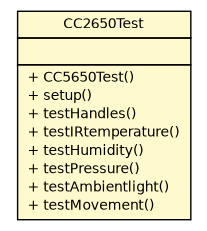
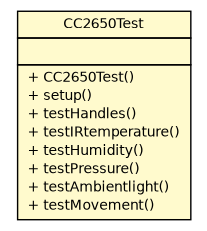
(81, 77) -> (81, 77)
